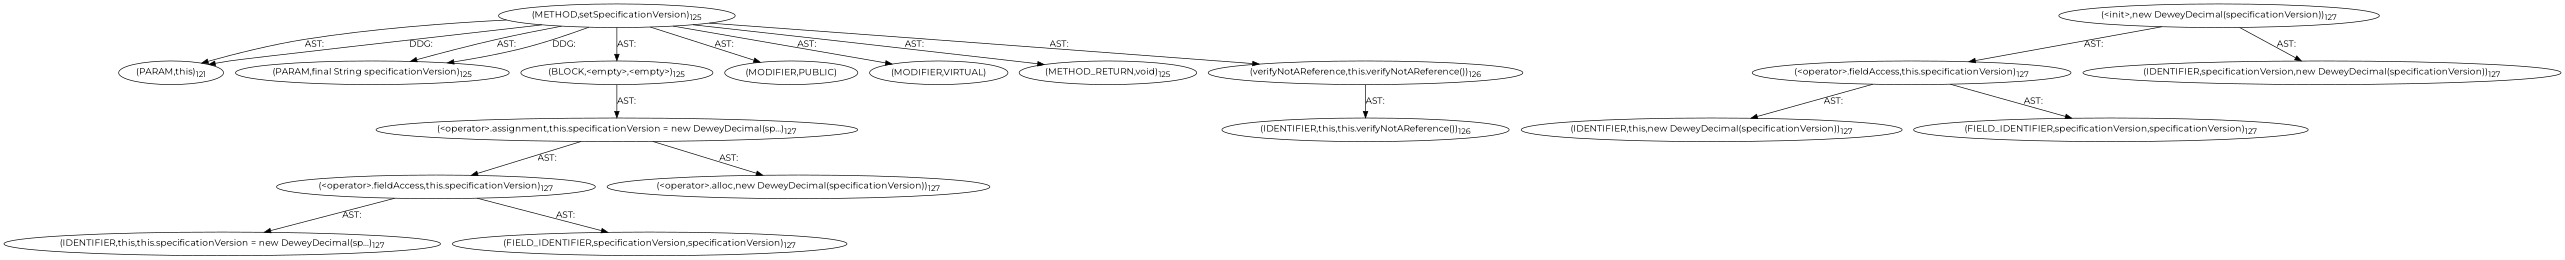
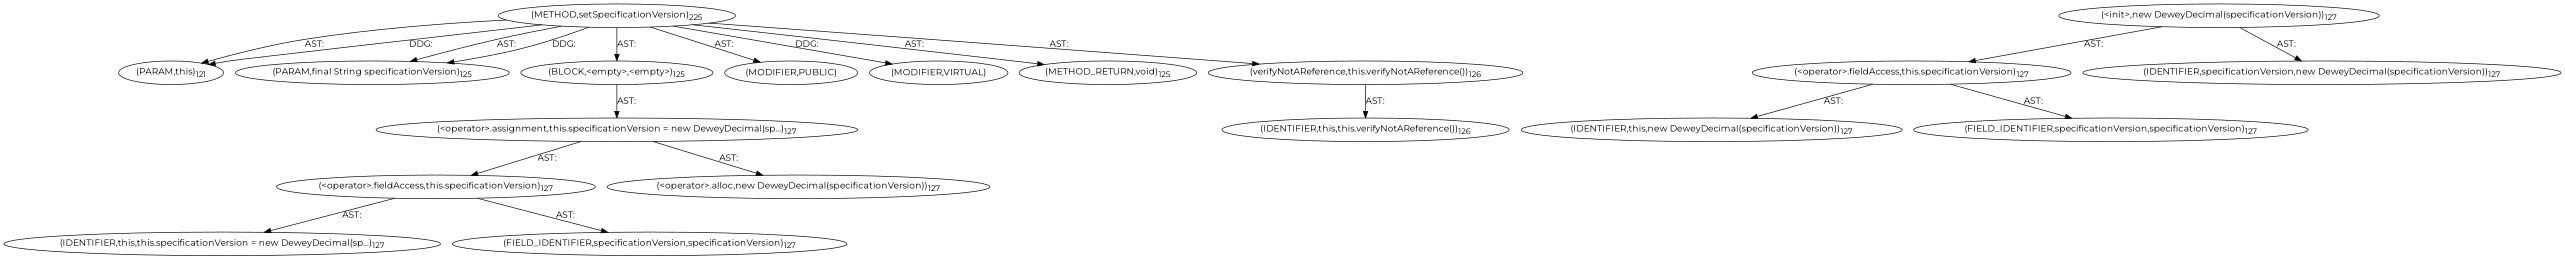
(696, 15) -> (696, 15)
(808, 44) -> (808, 44)
